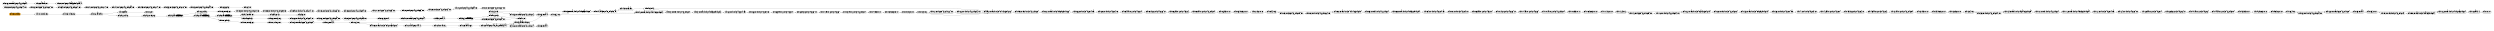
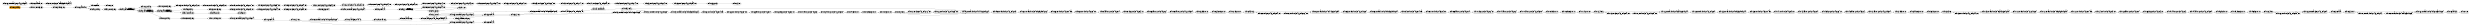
none -> (462, 4)
